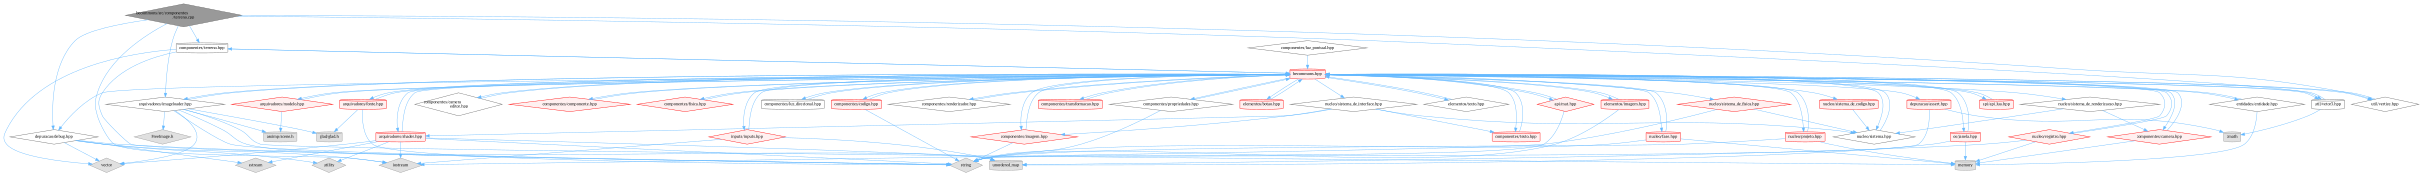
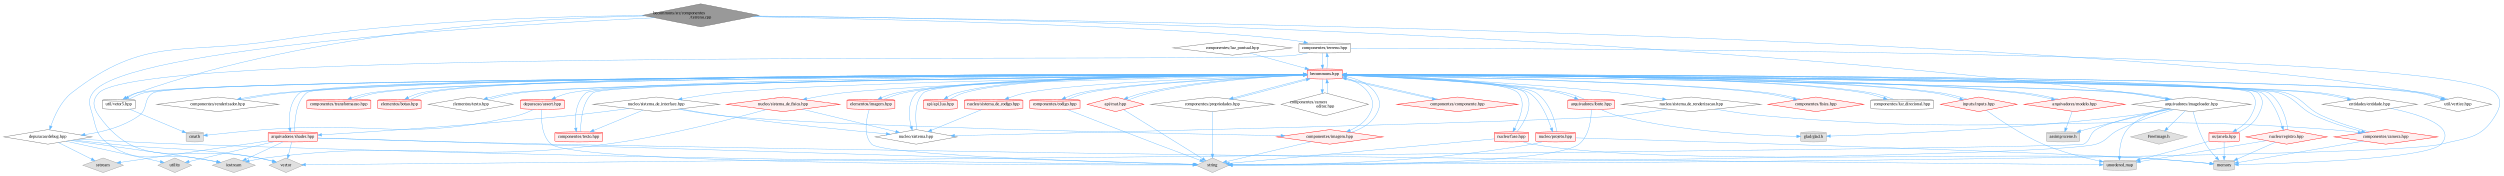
(571, 151) -> none
